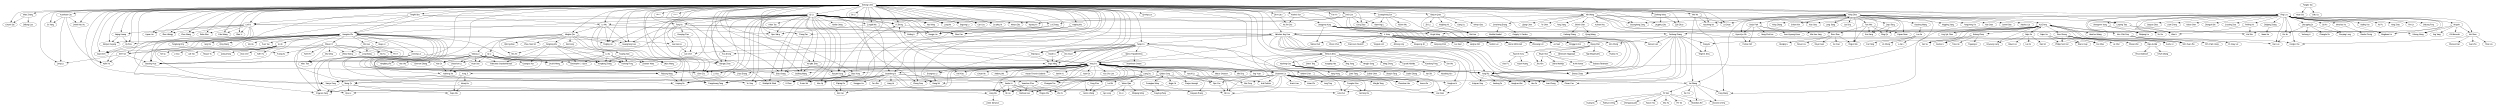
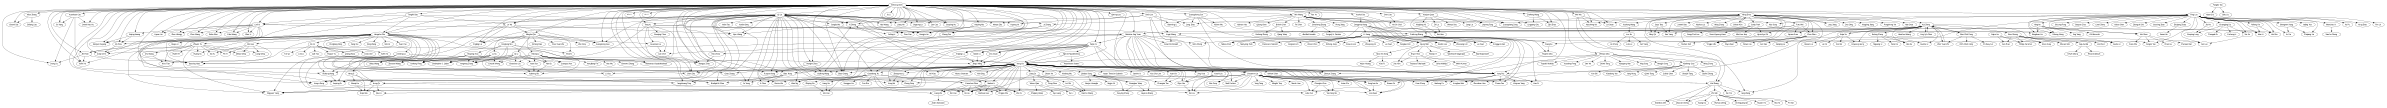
(871, 73) -> none
none -> (954, 93)
